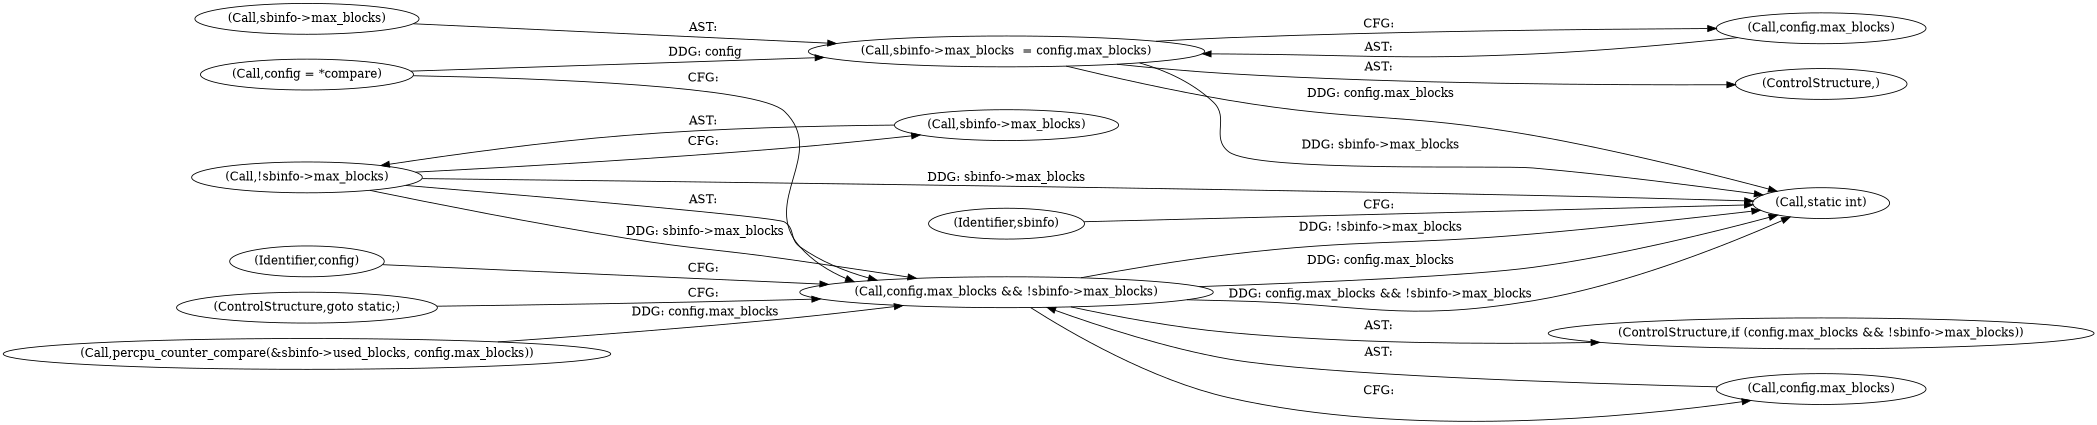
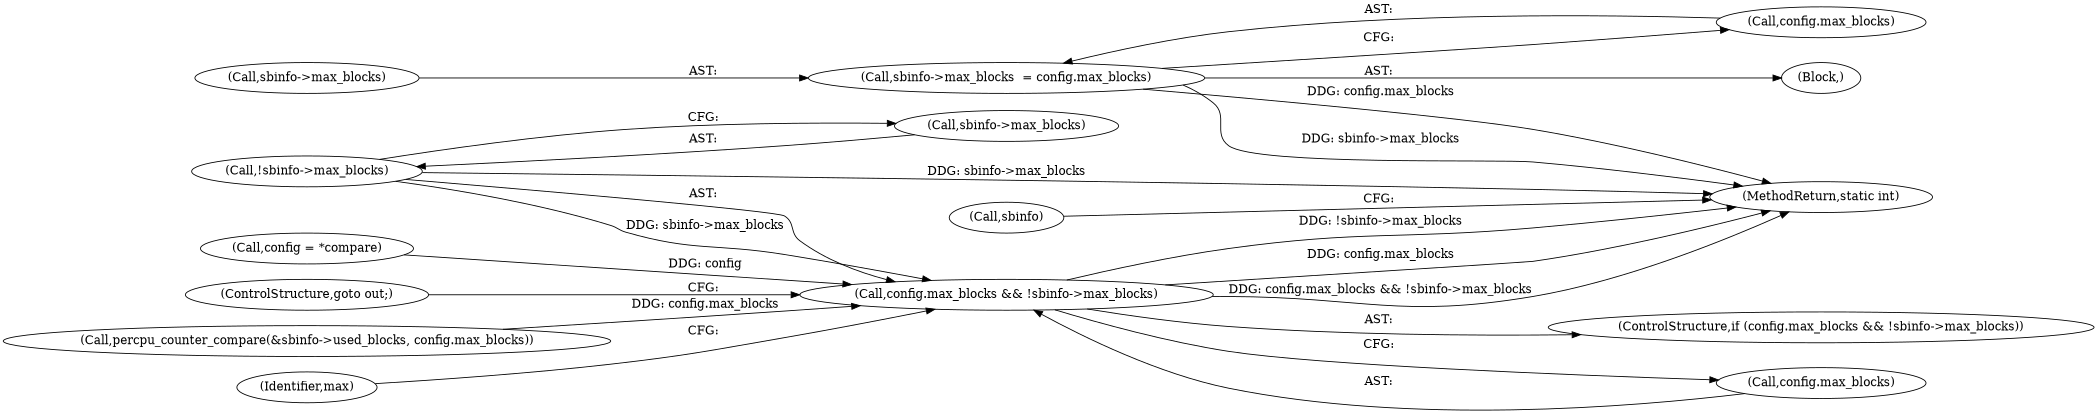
(613, 64) -> none
(705, 78) -> (705, 264)
(1821, 84) -> (1821, 78)
(1821, 203) -> (1821, 197)
(1007, 224) -> (1007, 218)
(307, 261) -> (307, 387)
(307, 308) -> (307, 295)
